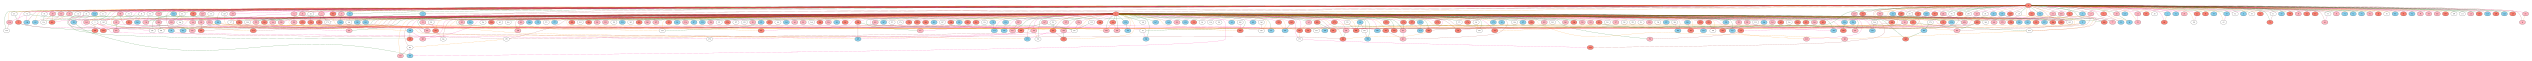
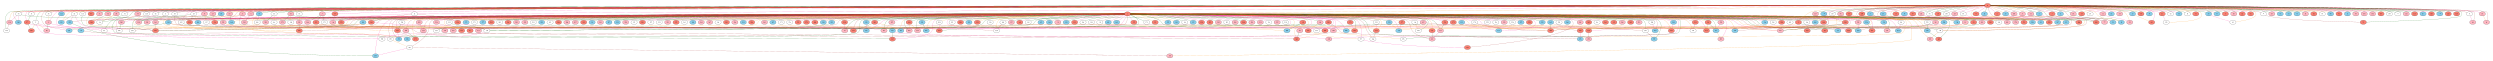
(2070, 22) -> none
